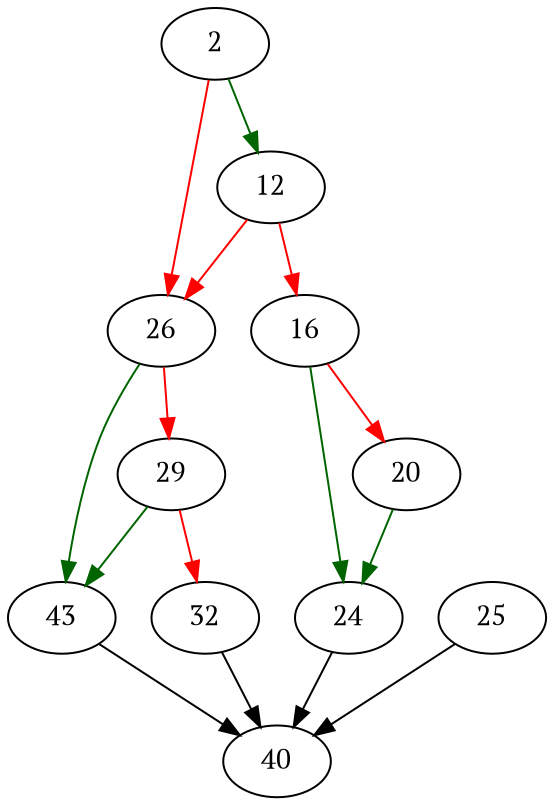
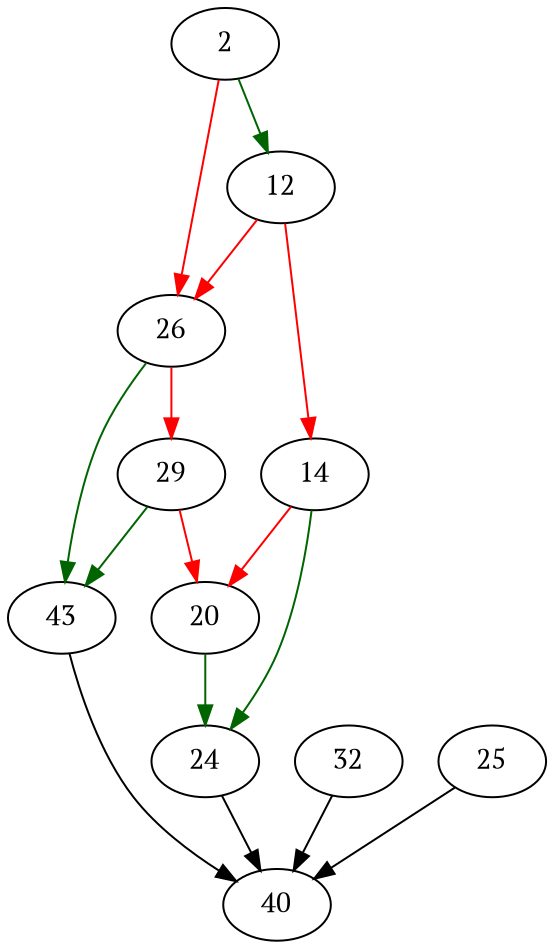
(305, 331) -> (315, 474)
(186, 536) -> (186, 536)
